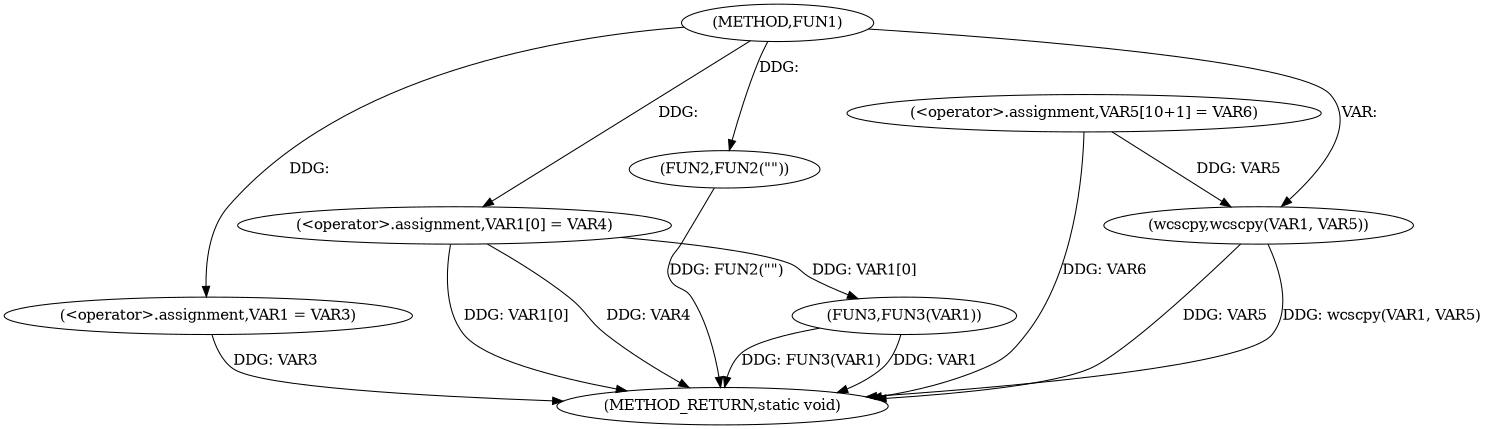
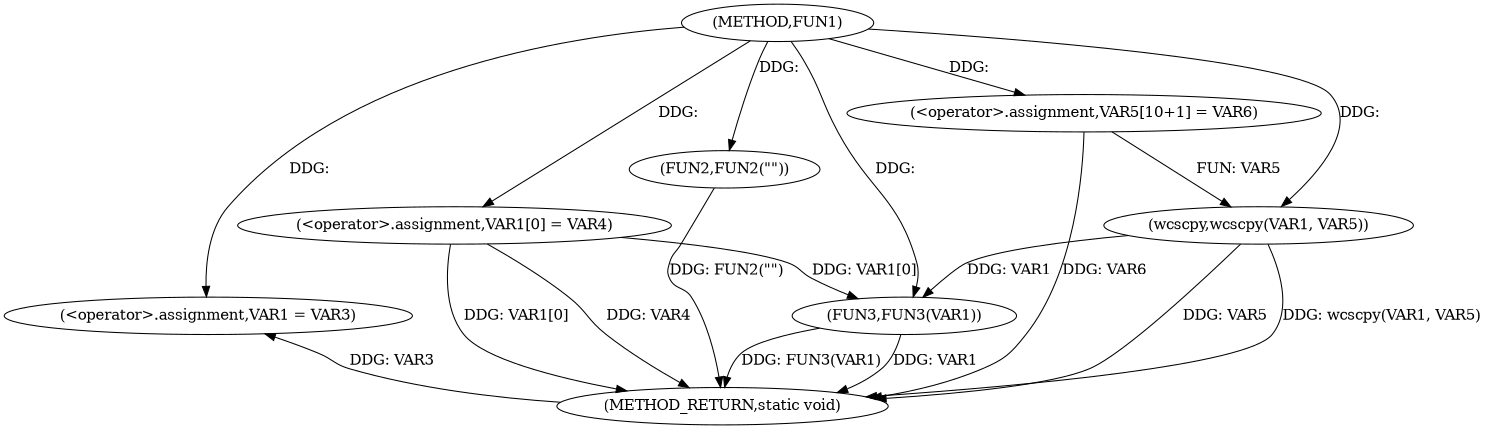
none -> (922, 65)
(1362, 113) -> (1362, 113)
none -> (858, 164)
(1239, 169) -> (1239, 169)
none -> (1024, 248)
(371, 391) -> (414, 384)
